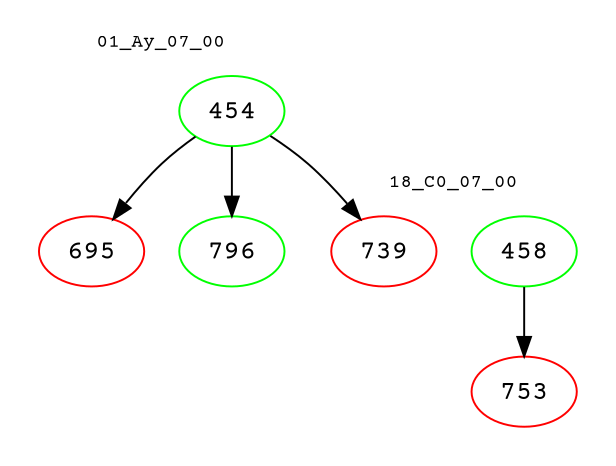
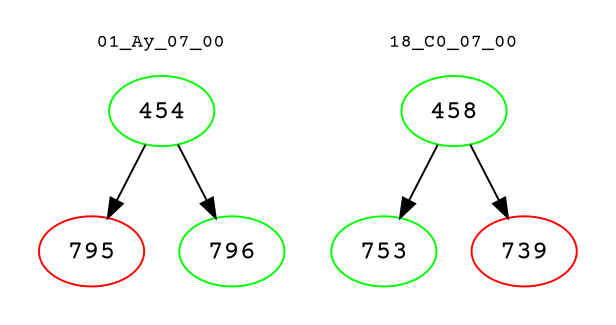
(328, 183) -> (485, 172)
(92, 251) -> (92, 251)
(524, 392) -> (384, 251)
